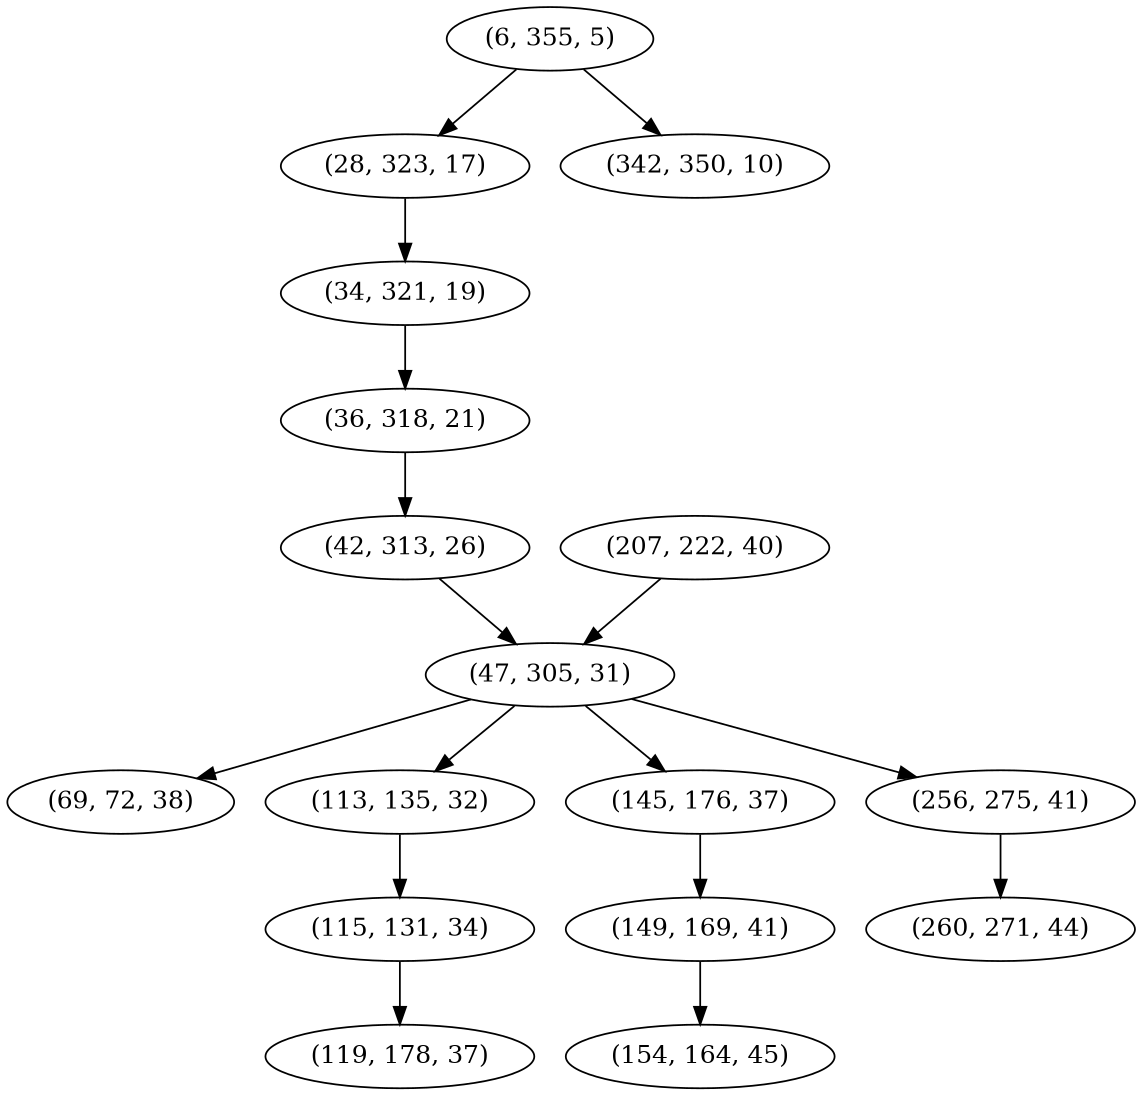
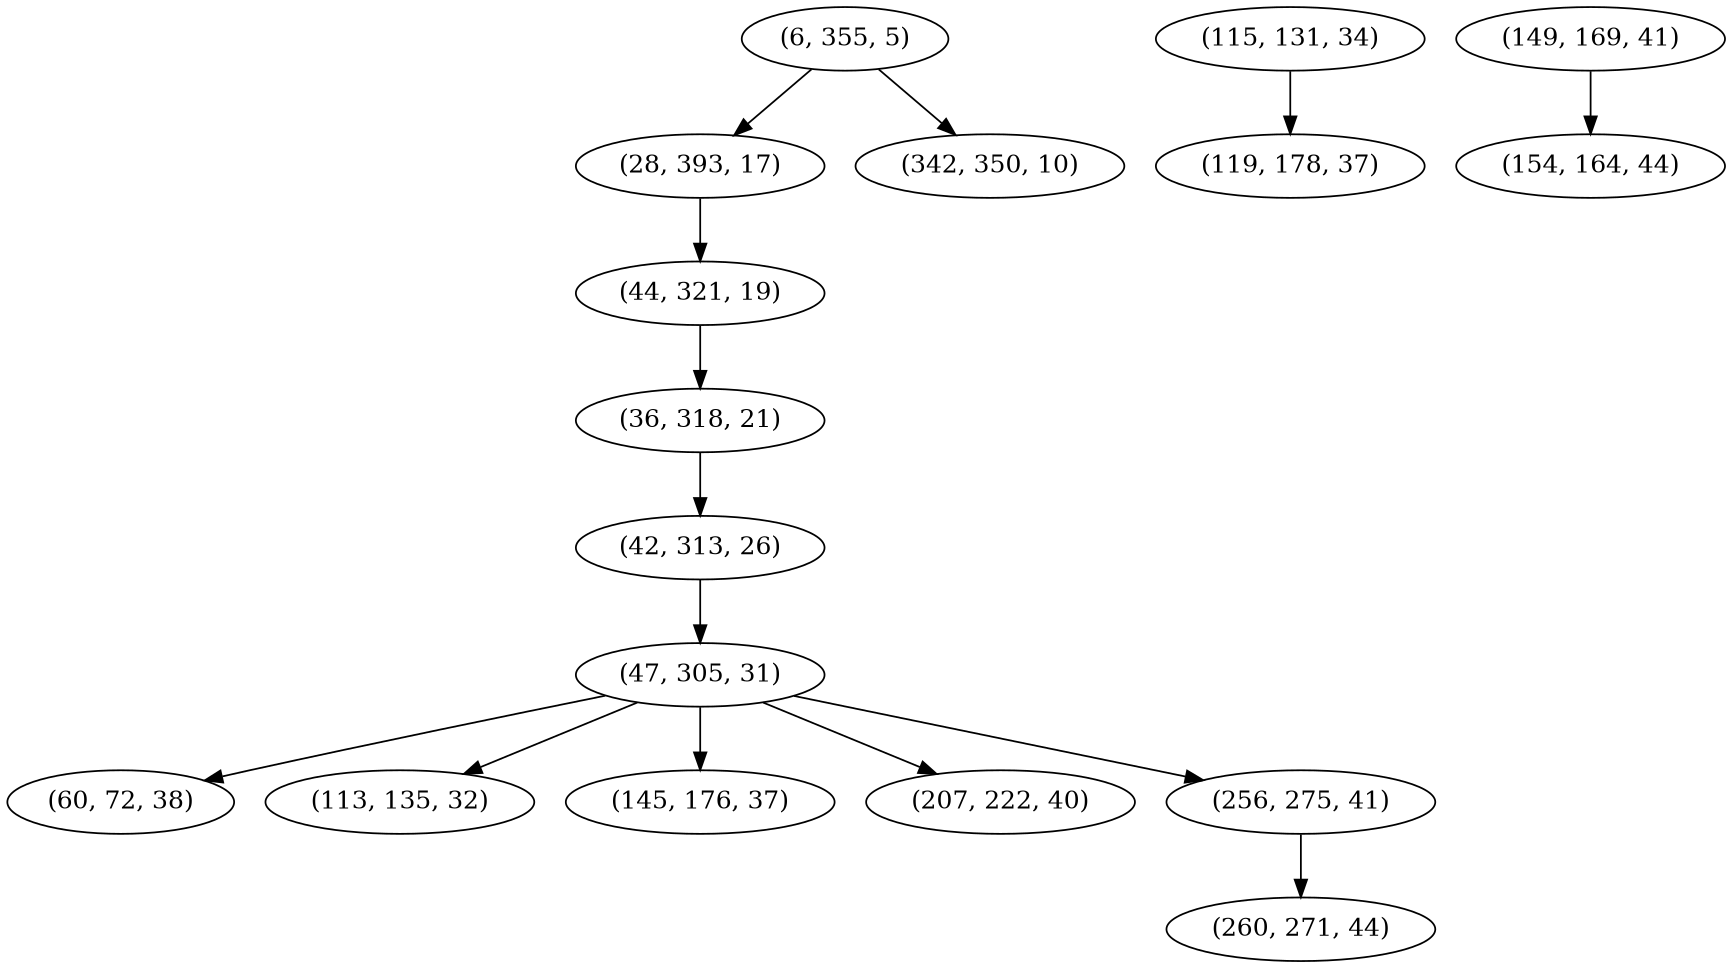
(405, 166) -> (700, 166)
(405, 293) -> (700, 293)
(629, 606) -> (841, 735)
(121, 802) -> (121, 802)
(400, 857) -> none
(700, 857) -> none
(700, 1056) -> (1591, 166)
